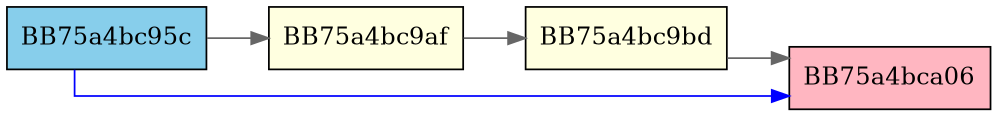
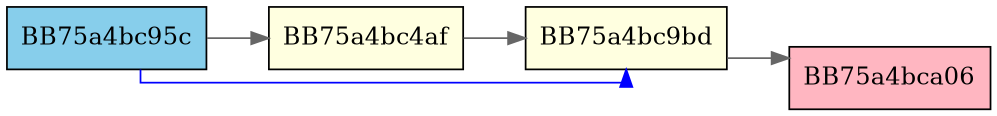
(366, 38) -> (366, 38)
(410, 96) -> (377, 83)
